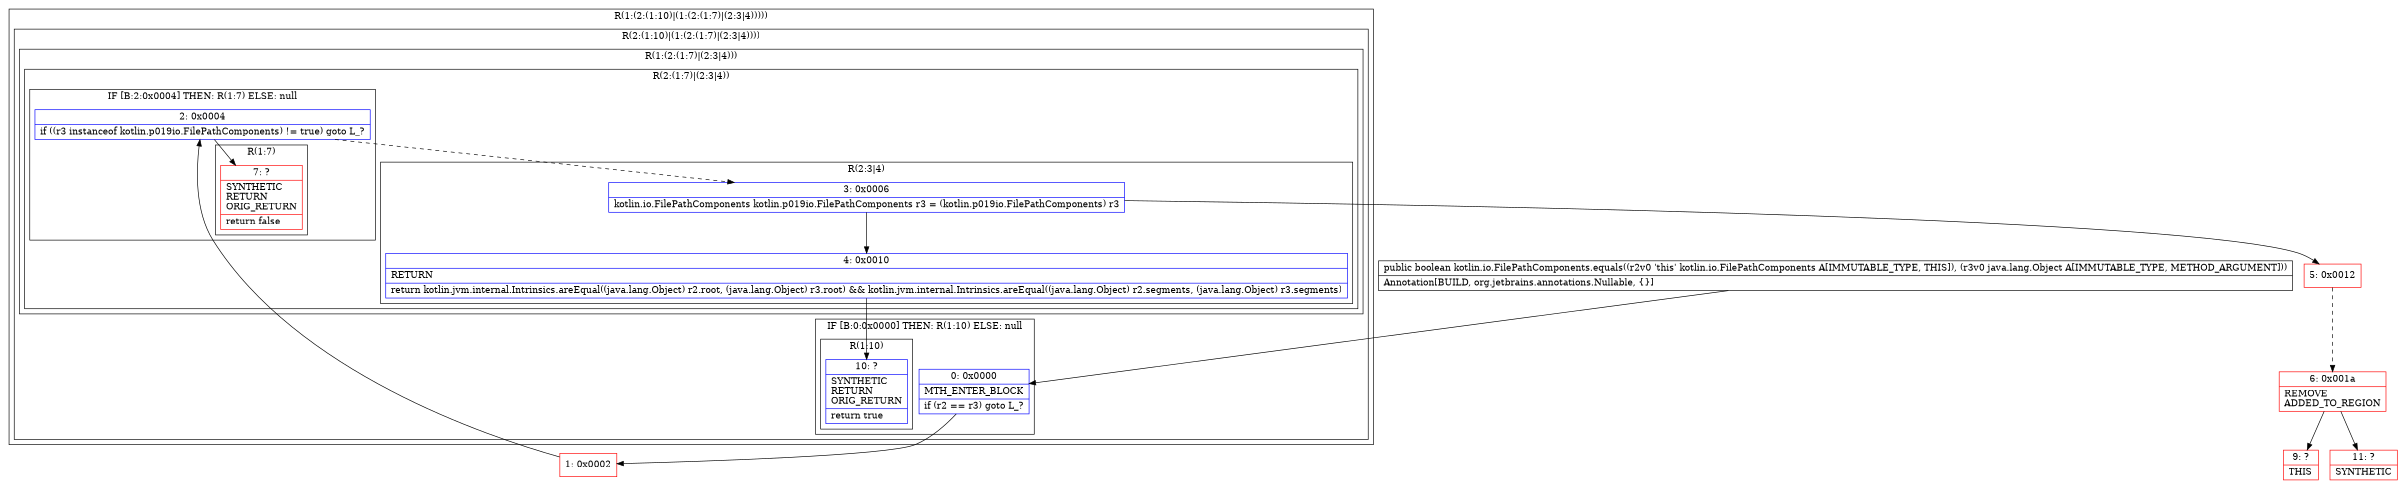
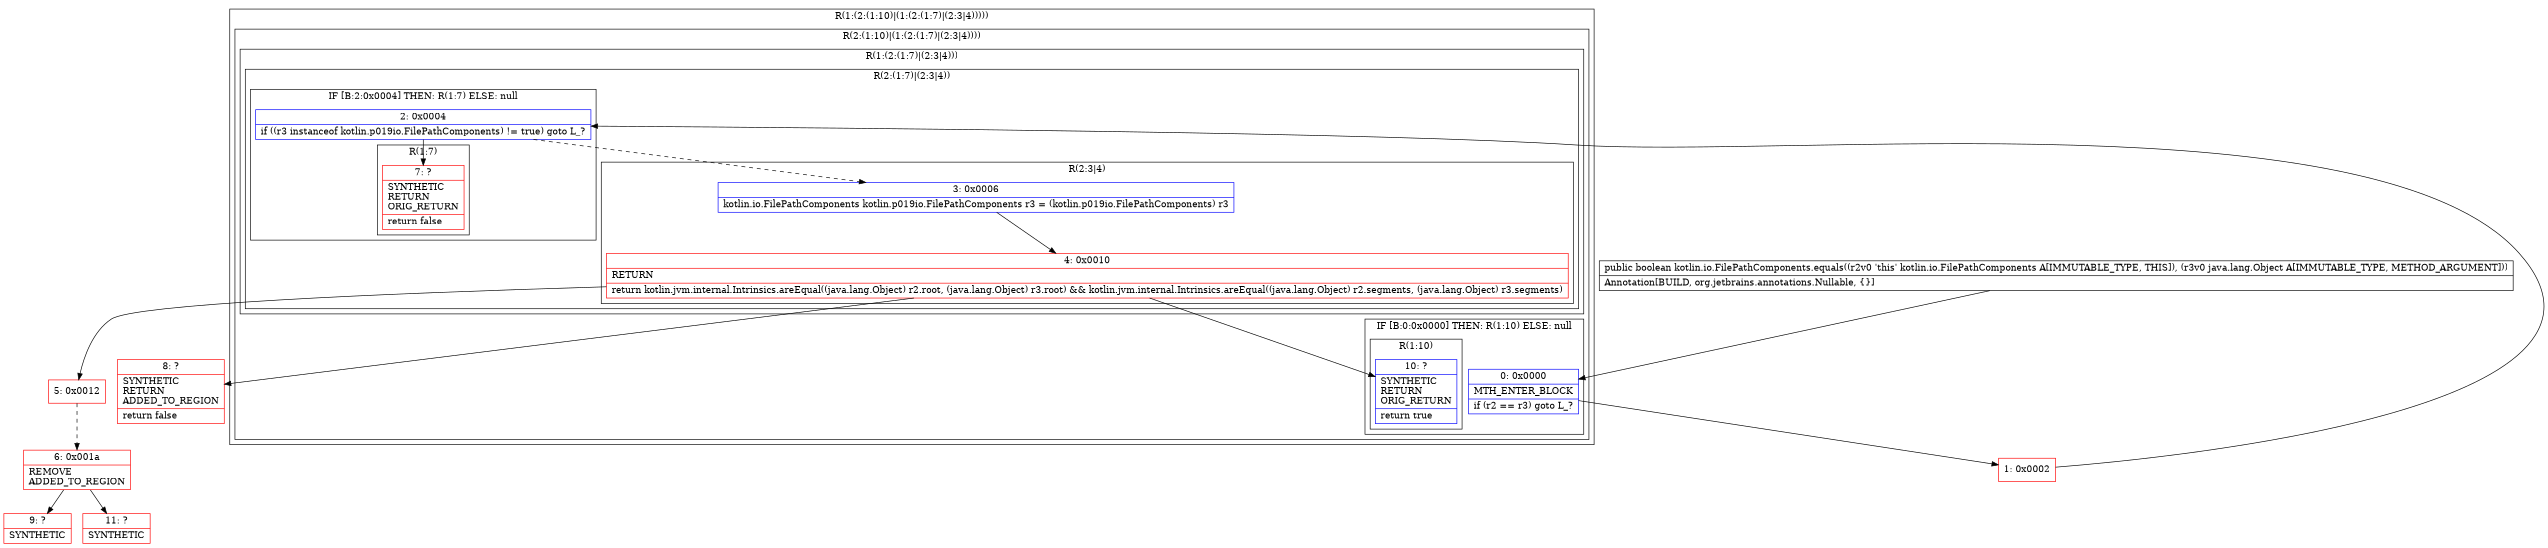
(1721, 213) -> (326, 298)
(867, 276) -> (1087, 276)
none -> (171, 392)
(2301, 472) -> (38, 536)
